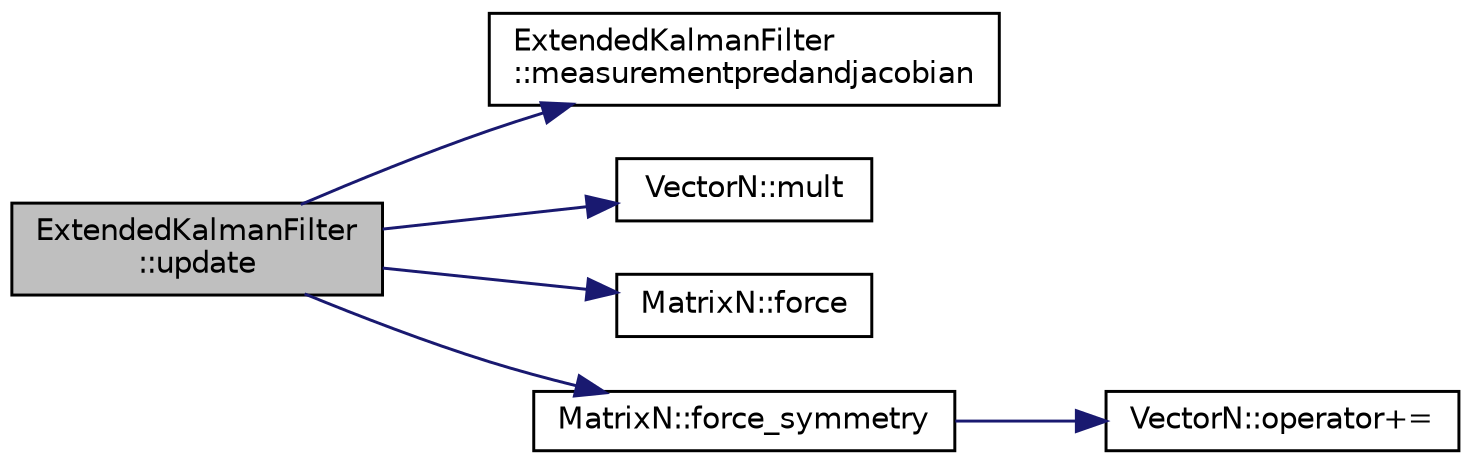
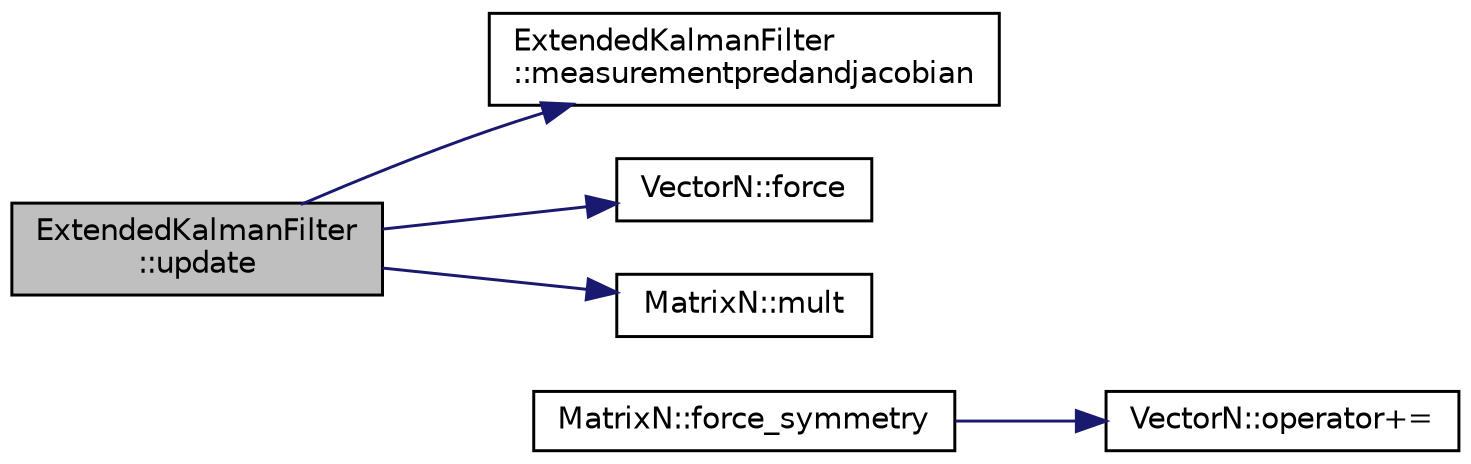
(744, 190) -> (744, 190)
(744, 305) -> (744, 305)
(439, 345) -> none
